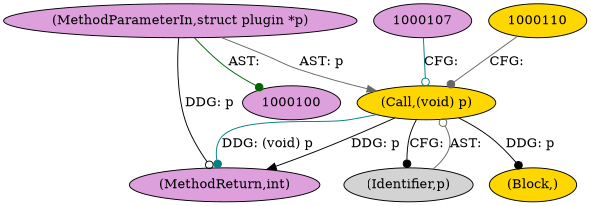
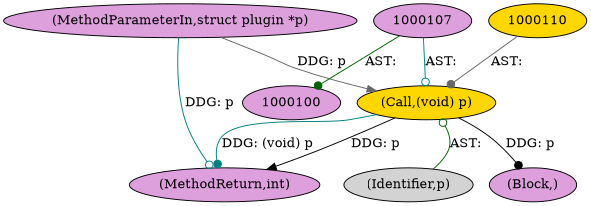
(322, 62) -> (322, 62)
(443, 62) -> (443, 62)
(509, 62) -> (509, 62)
(223, 65) -> (361, 60)
(181, 103) -> (181, 103)
(409, 139) -> none
(449, 150) -> (449, 150)
(533, 185) -> (533, 185)
